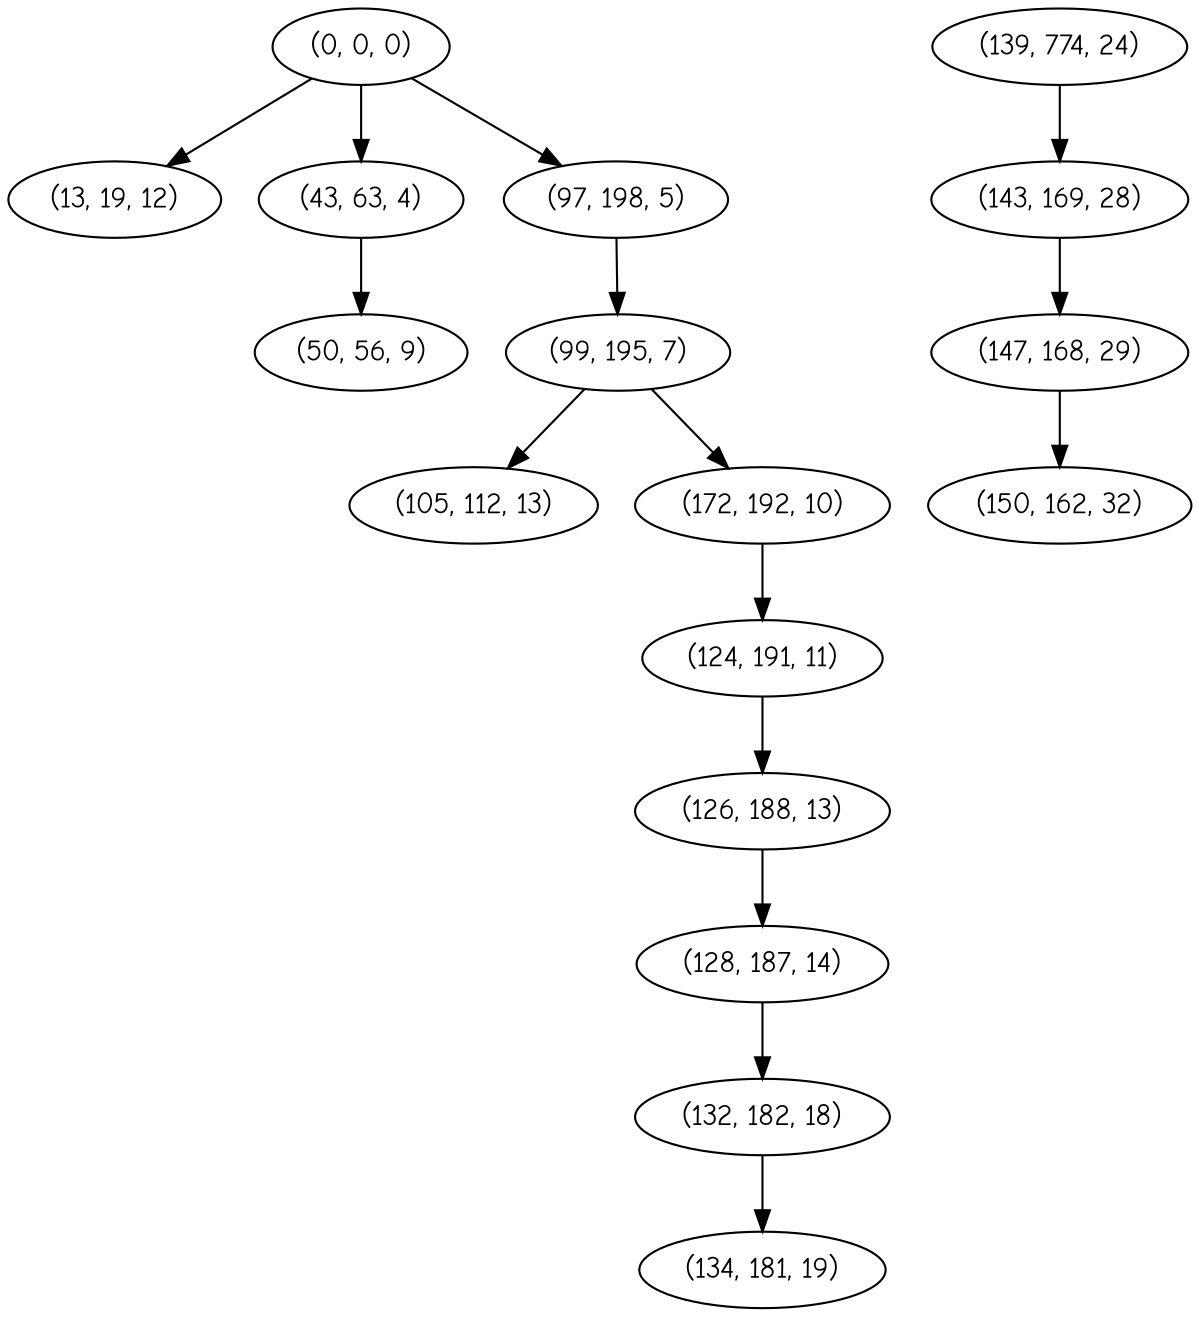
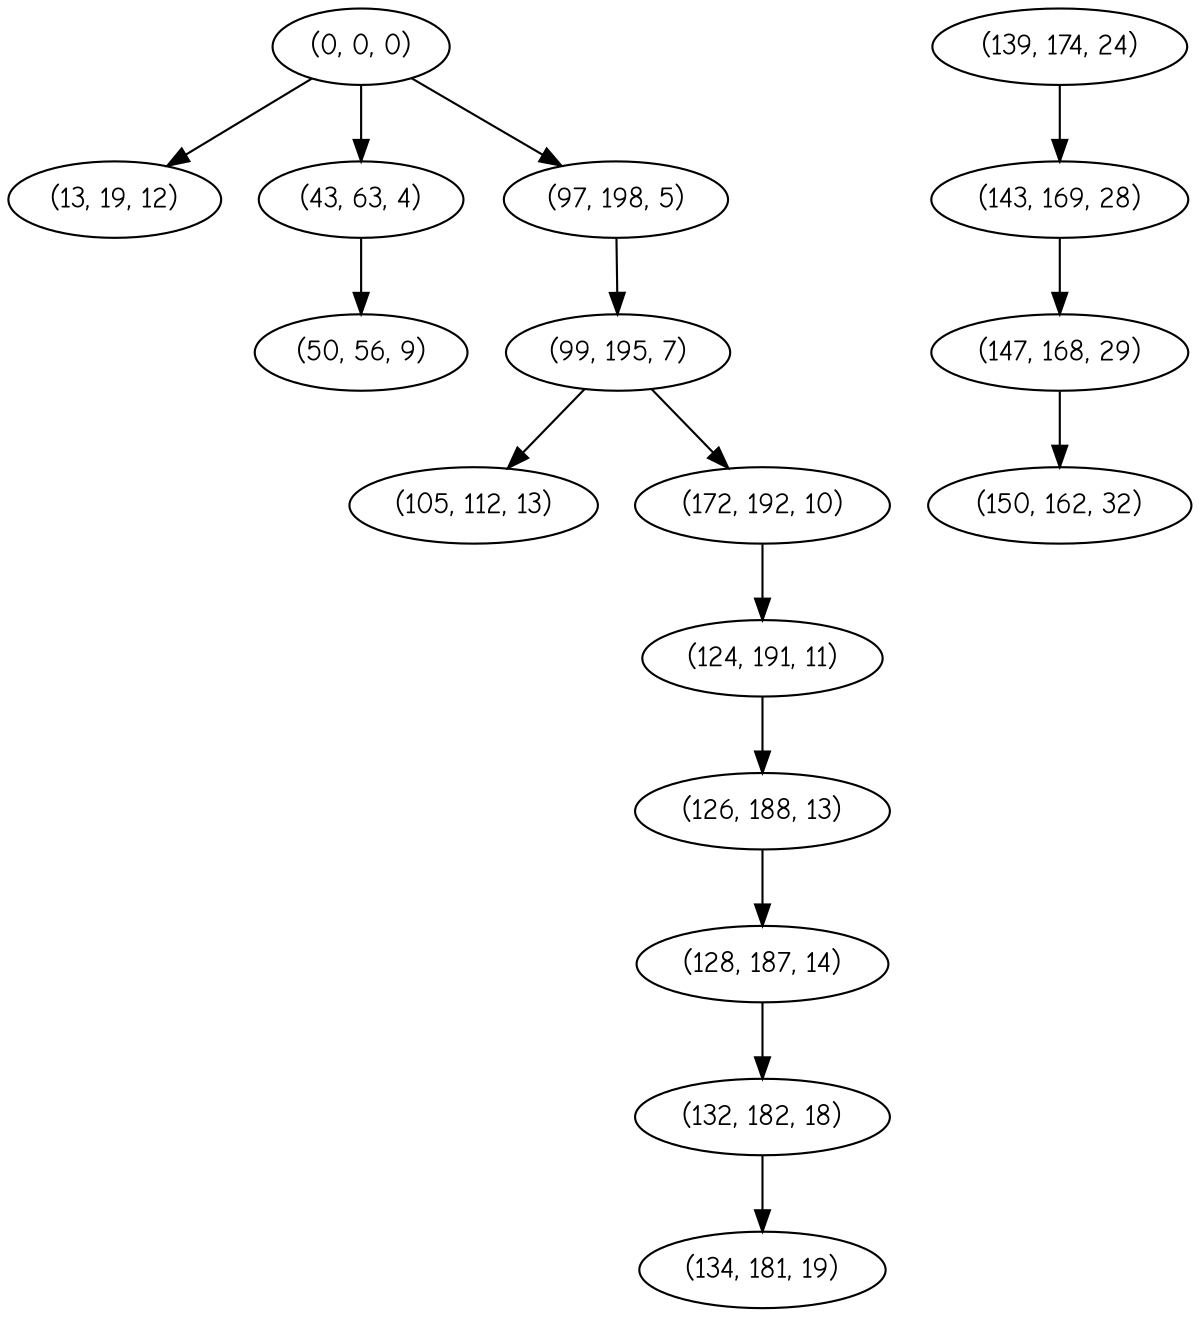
(1060, 47) -> (1060, 47)
